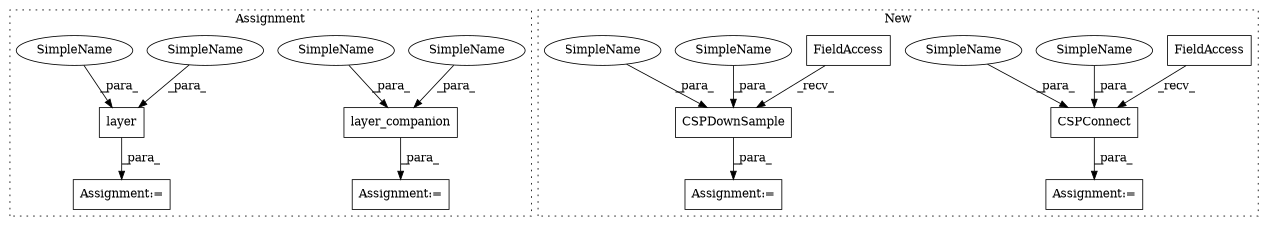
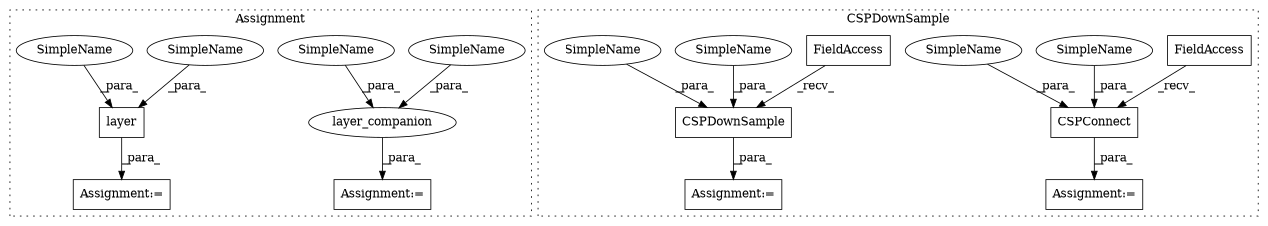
(898, 19) -> (898, 19)
(401, 123) -> (382, 123)
